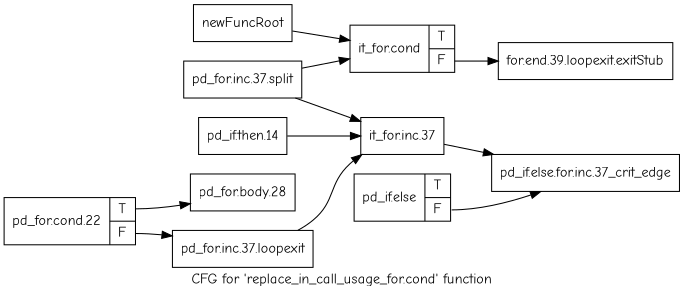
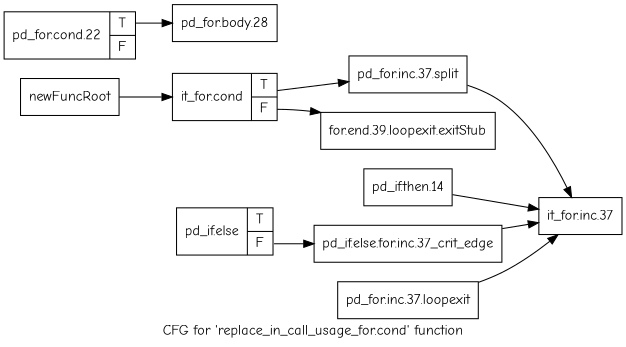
(321, 65) -> (308, 87)
(464, 148) -> (515, 226)
(149, 234) -> none
